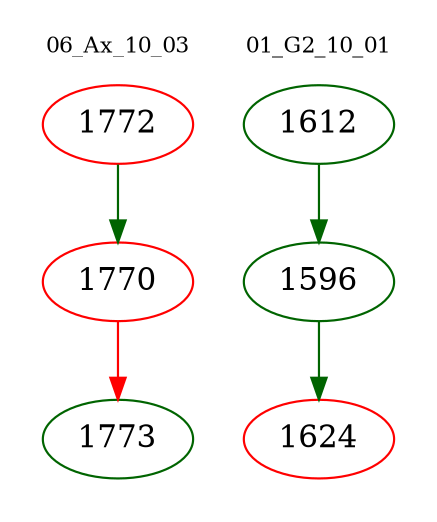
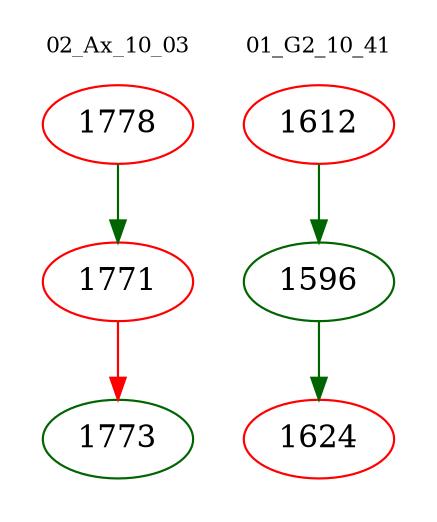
(118, 47) -> (118, 47)
(319, 47) -> (319, 47)
(118, 125) -> (118, 125)
(319, 125) -> (319, 125)
(118, 282) -> (118, 282)
